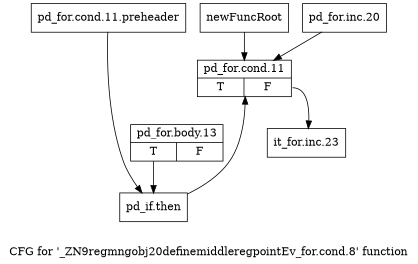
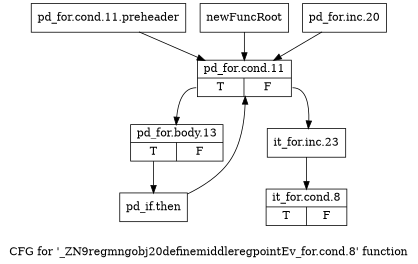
none -> (181, 98)
(112, 112) -> (168, 45)
none -> (306, 207)
